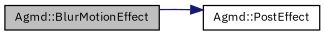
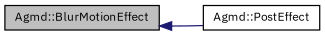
(175, 9) -> (187, 26)
